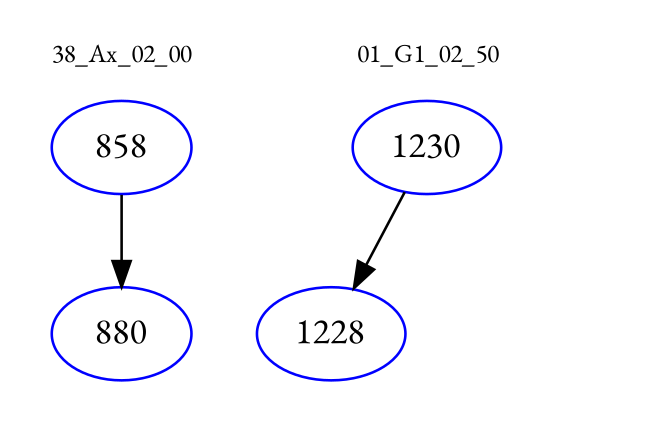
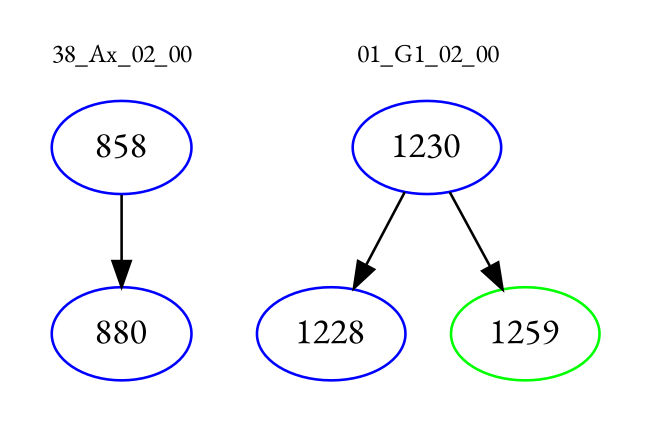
(428, 56) -> (428, 56)
none -> (525, 334)
